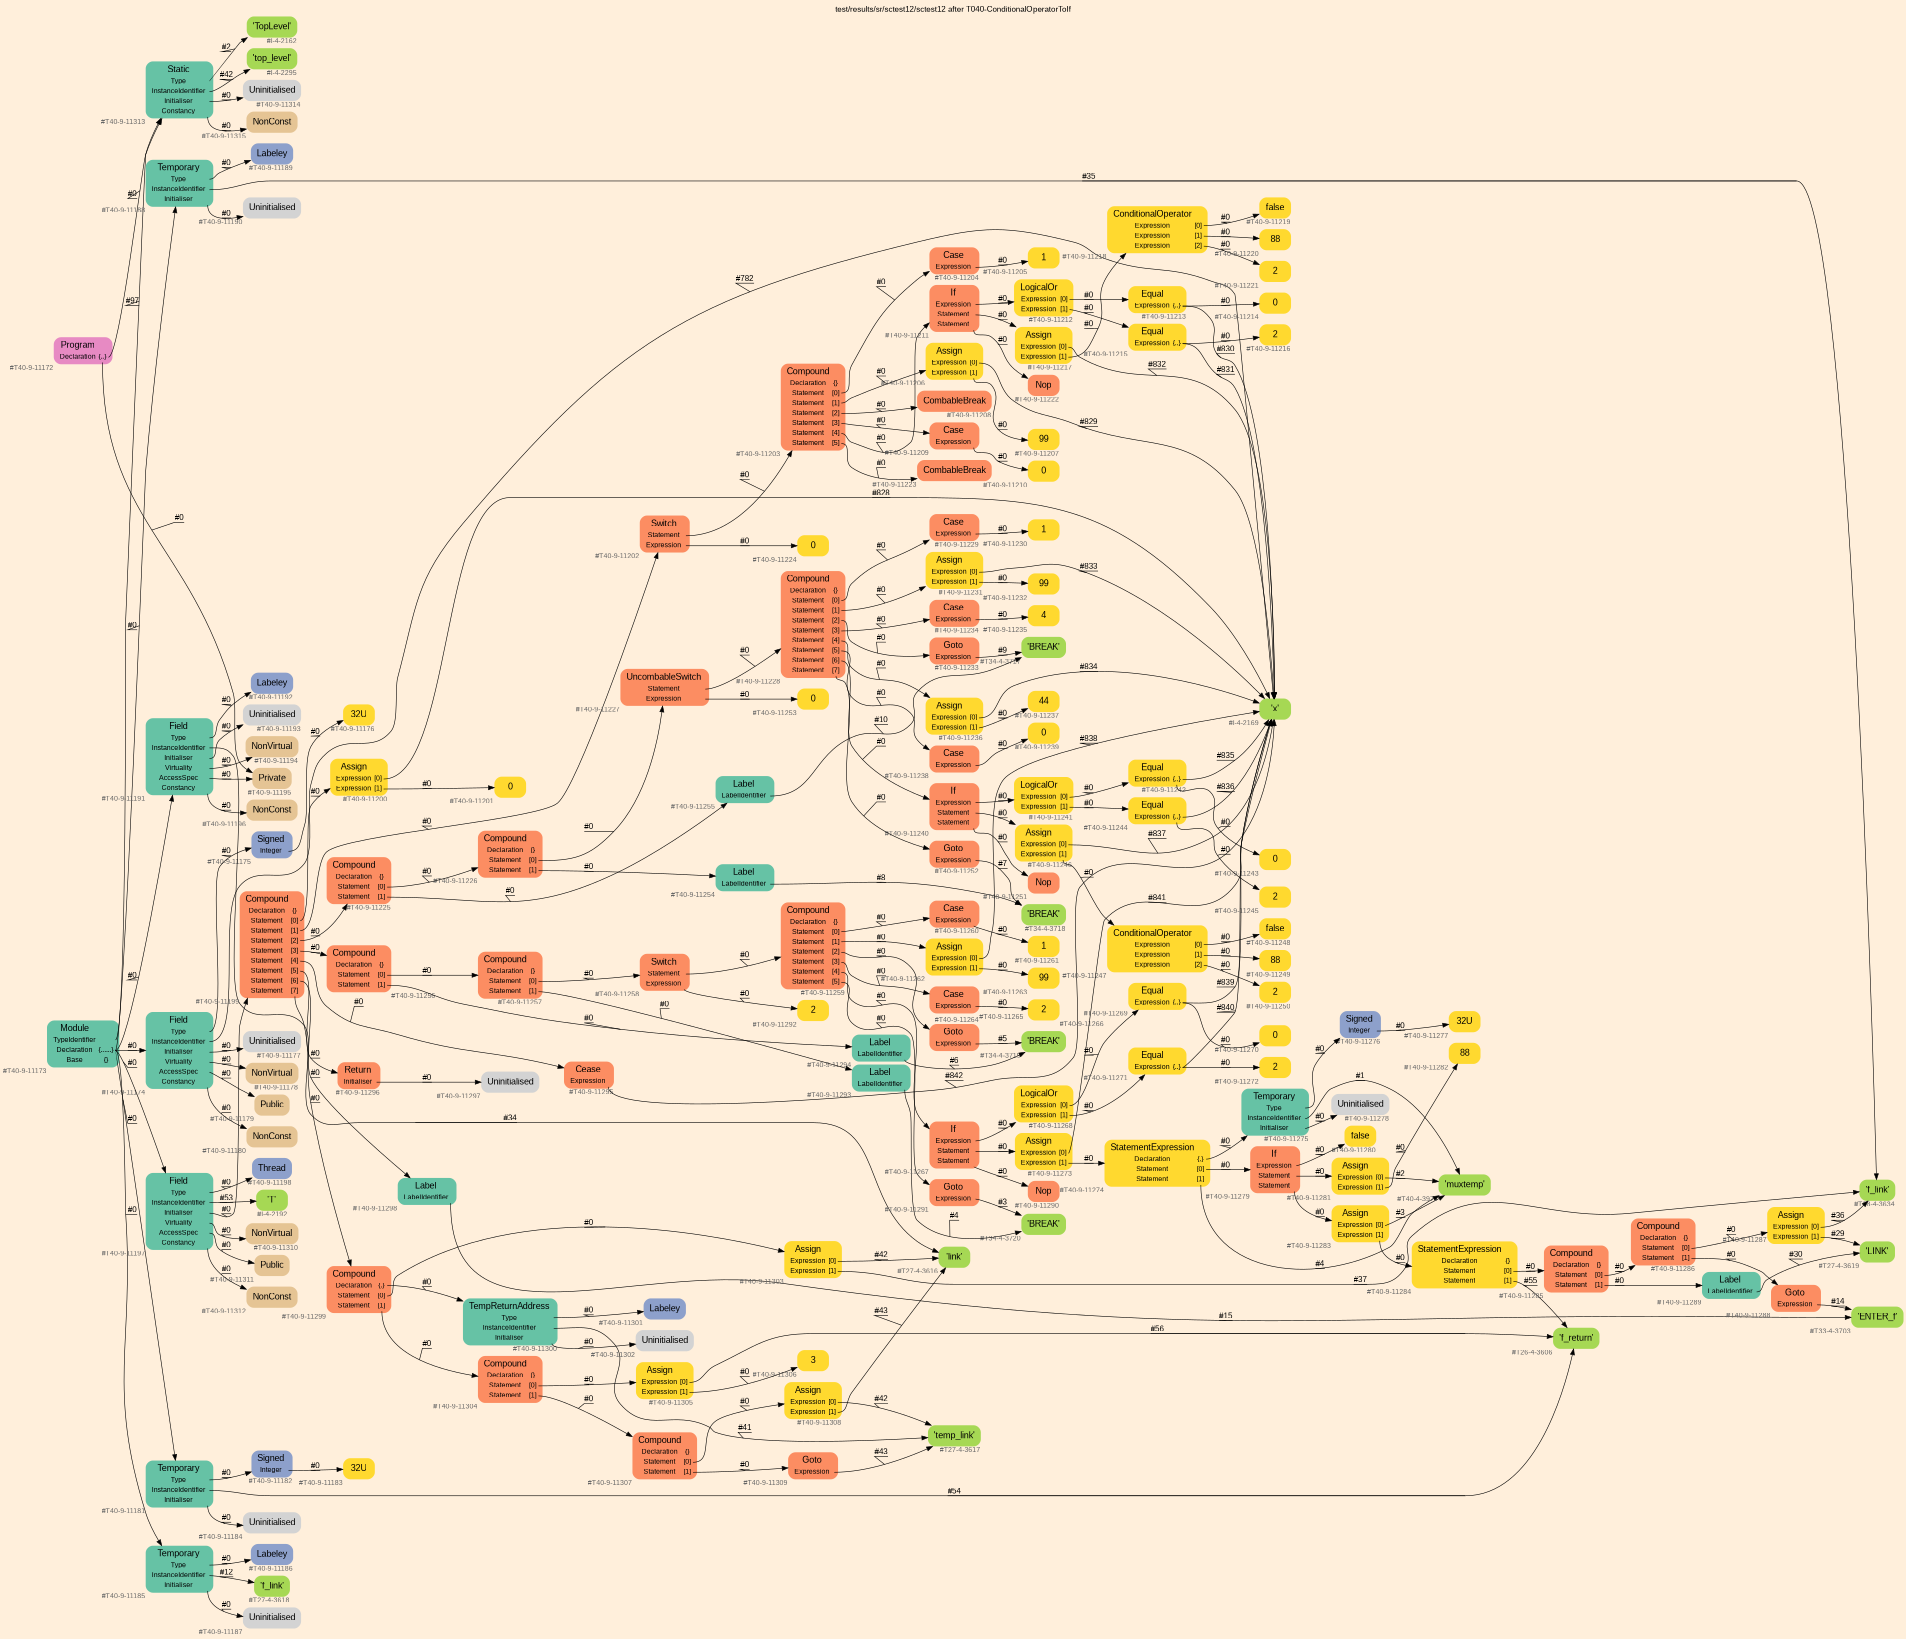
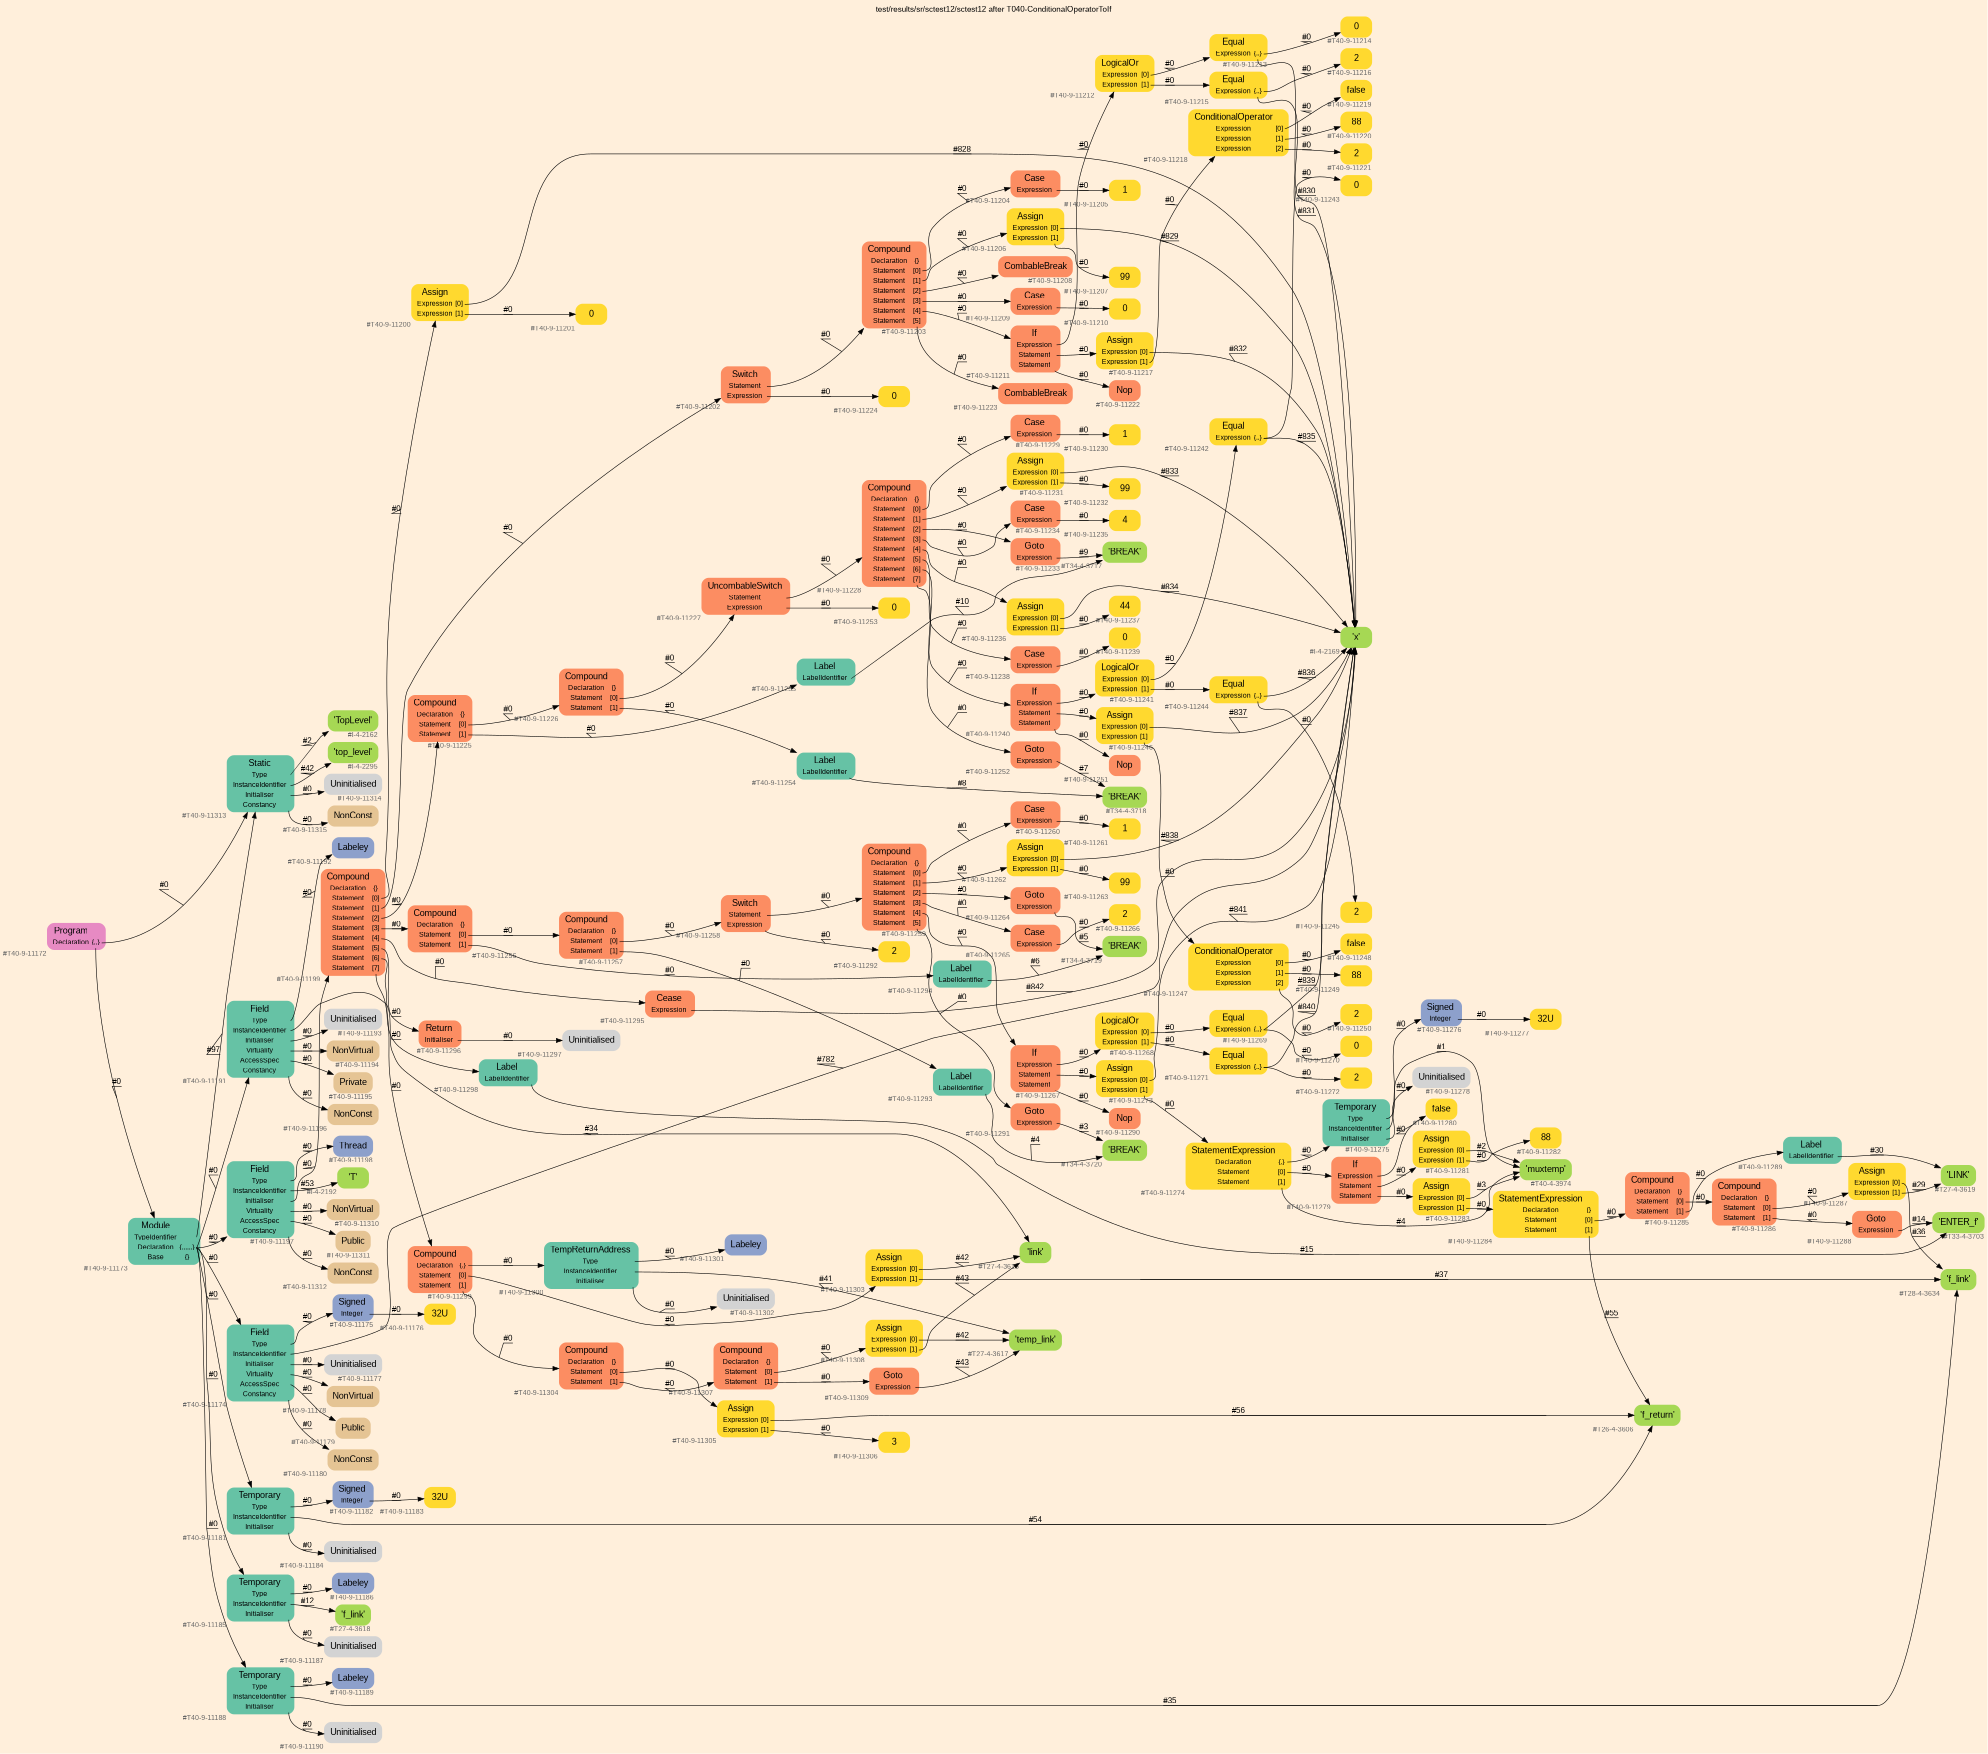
(175, 567) -> (113, 1082)
